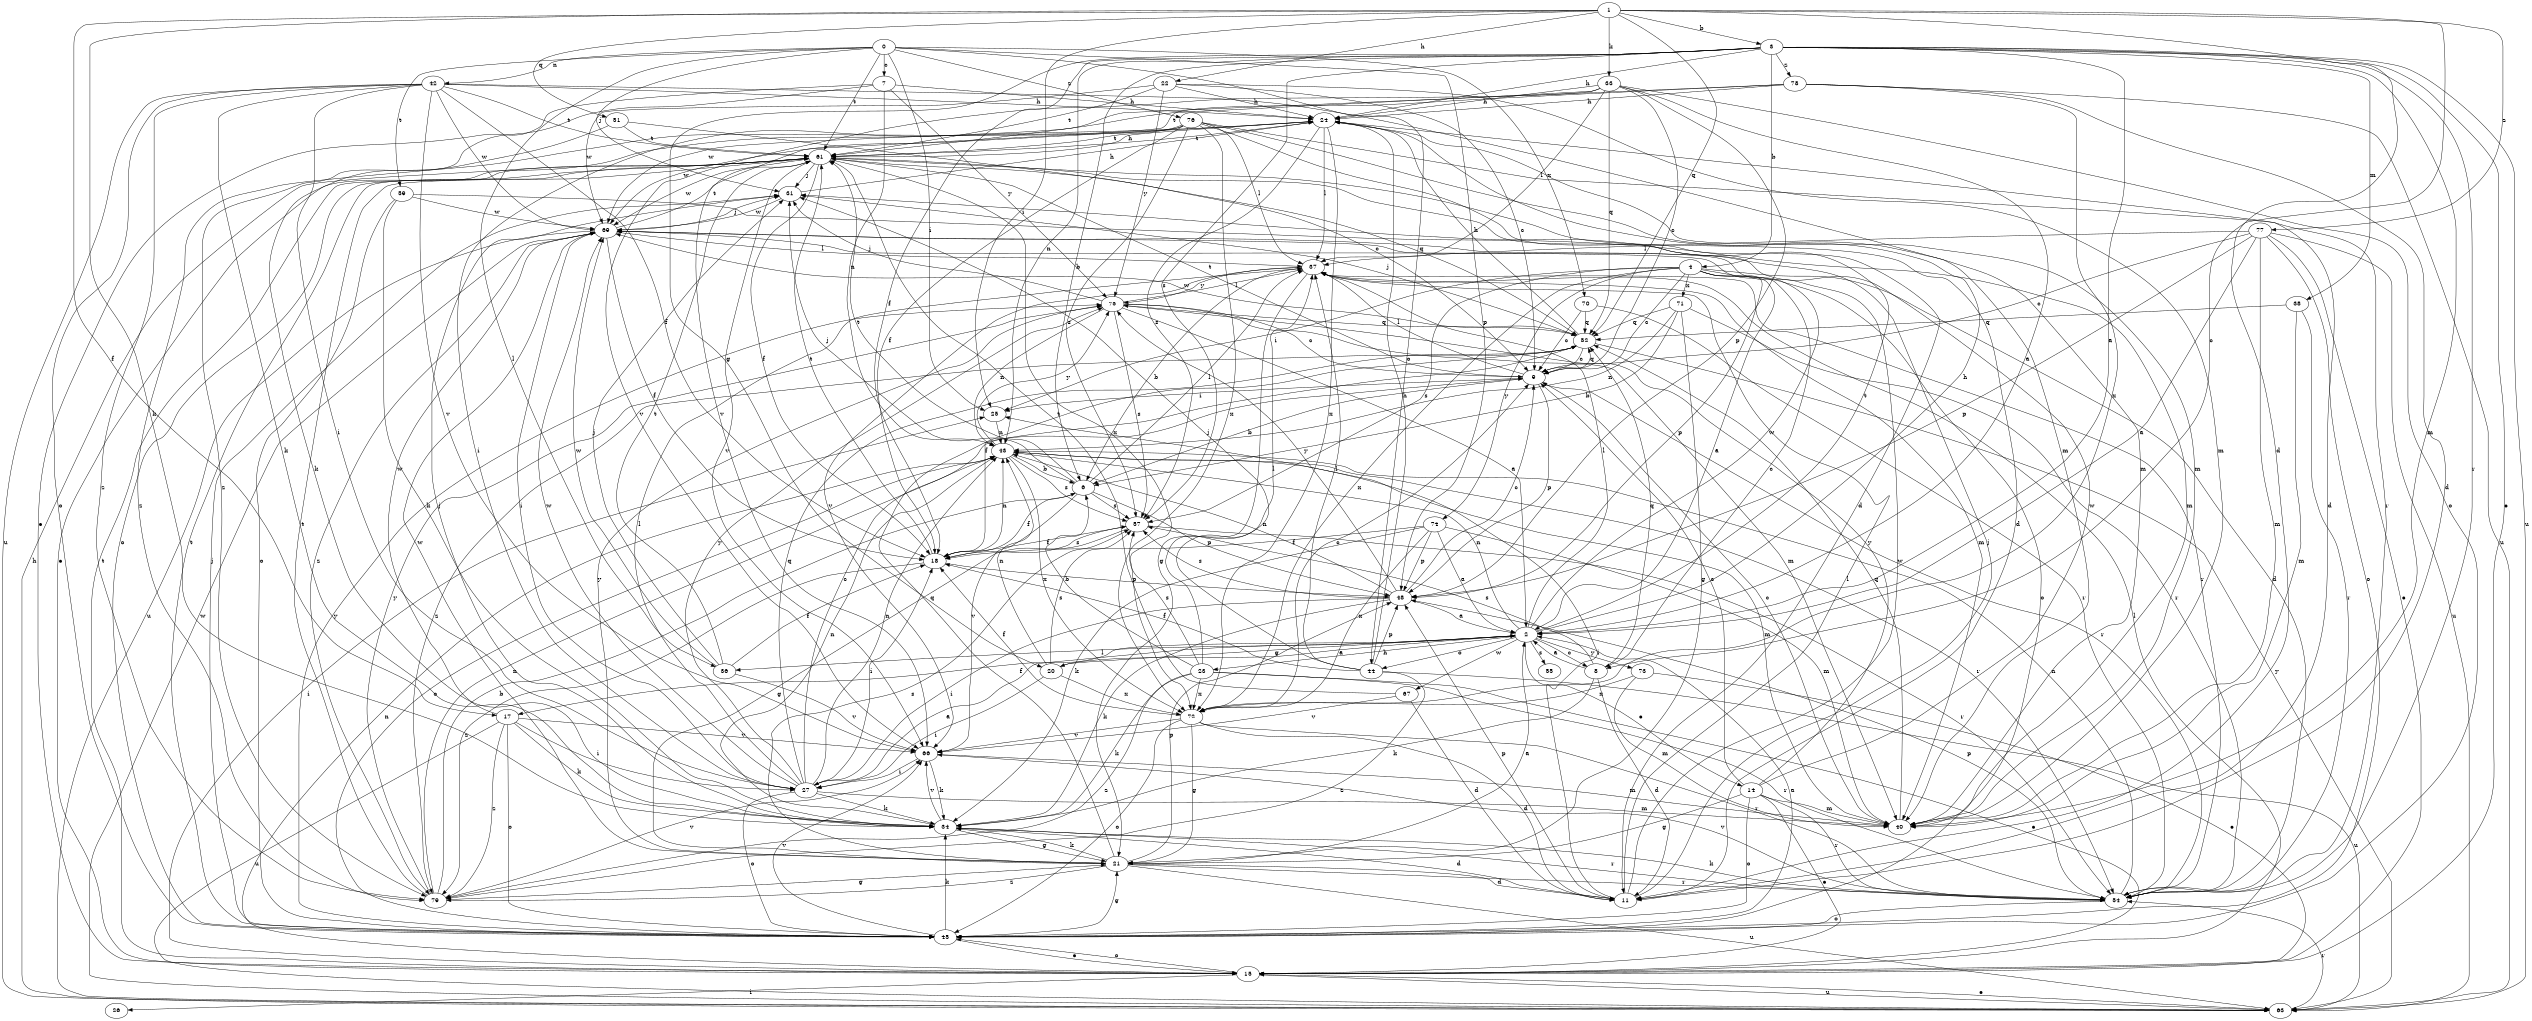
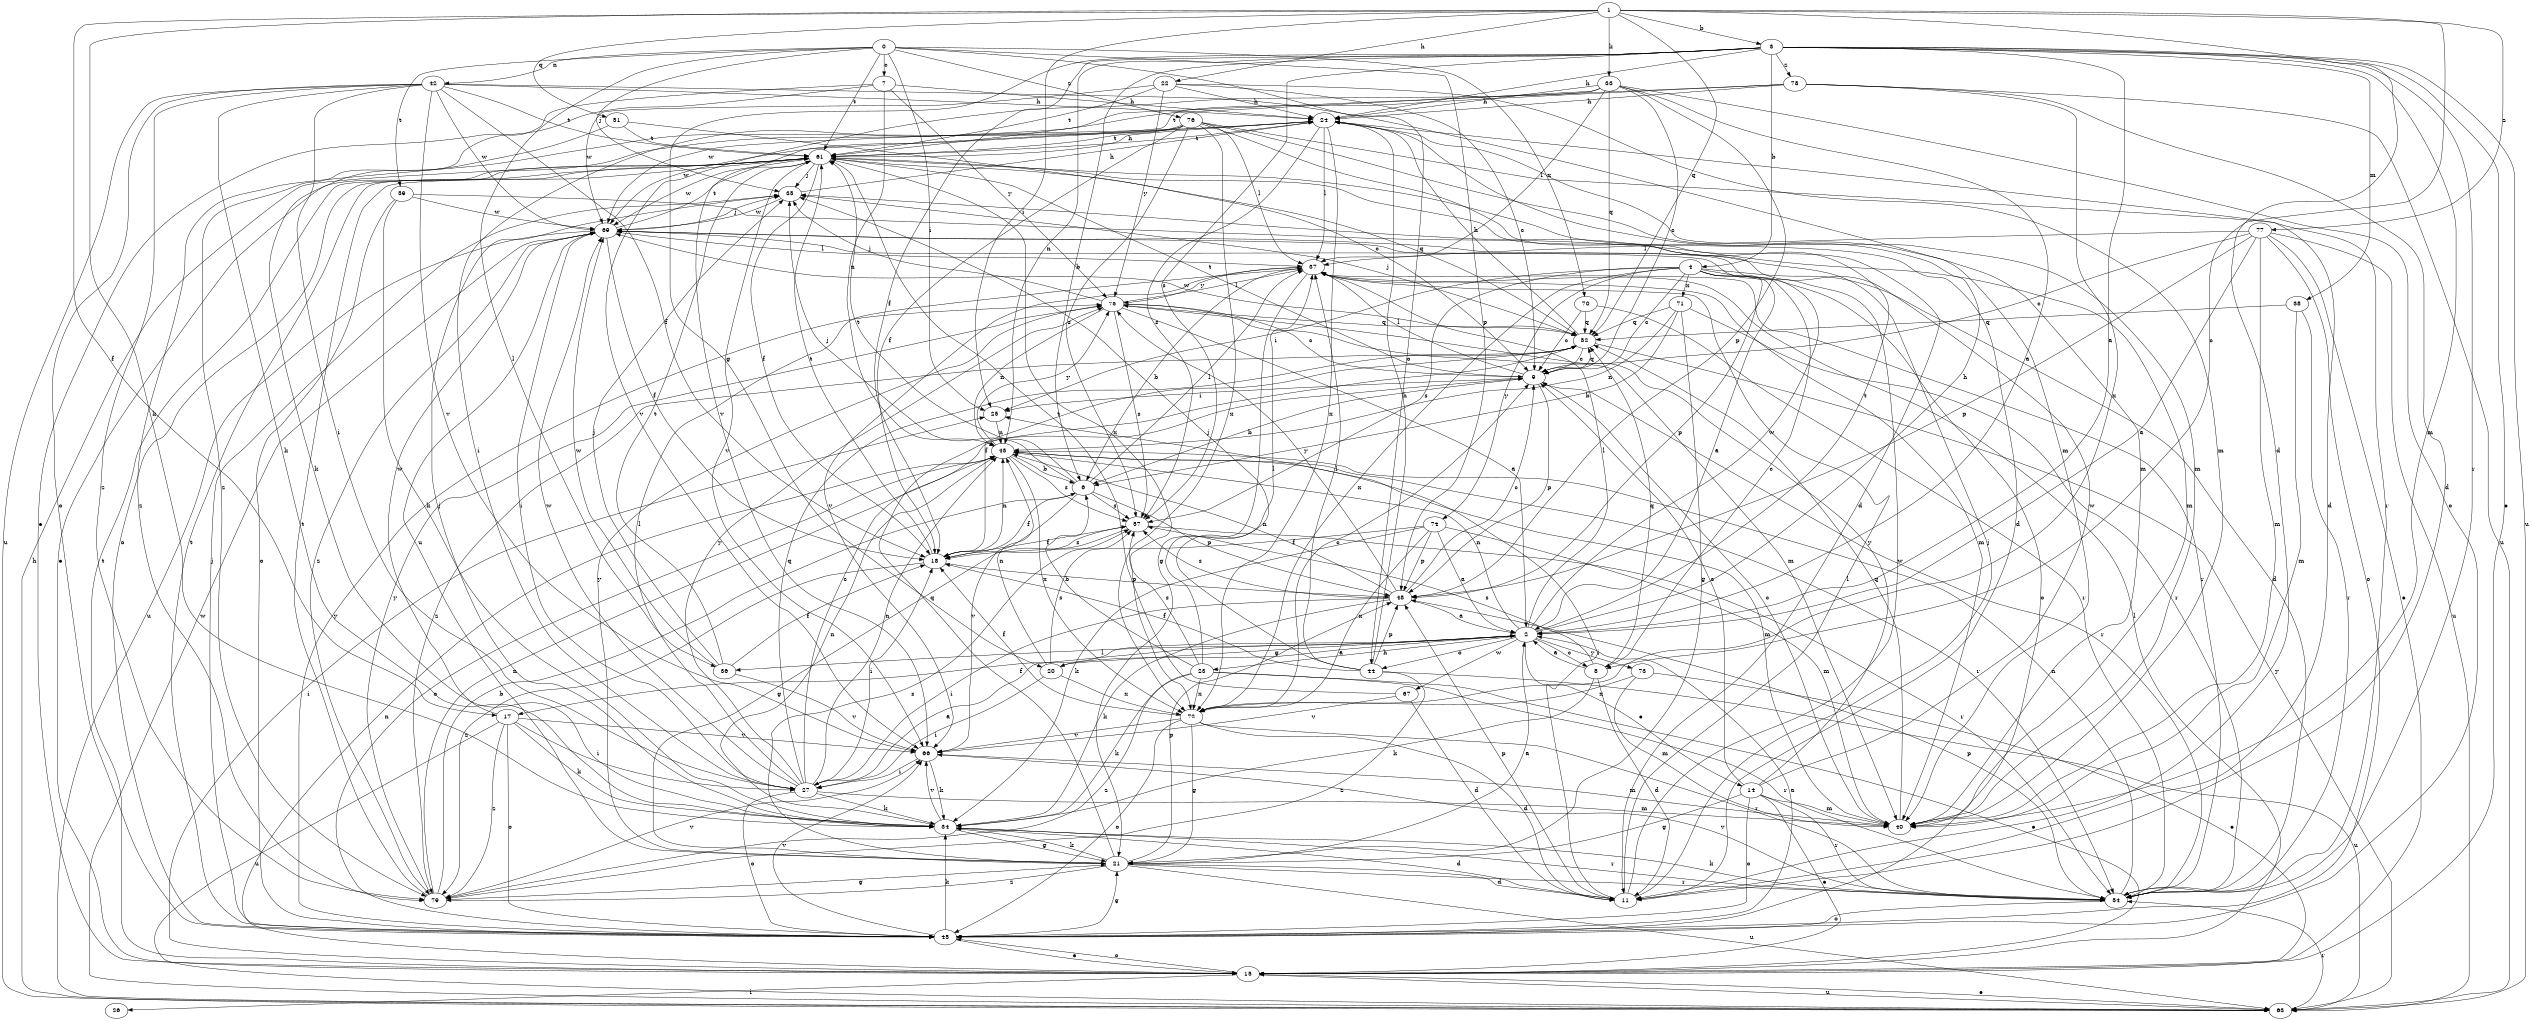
(790, 194) -> (790, 194)
(420, 543) -> (420, 543)
(1550, 671) -> none
